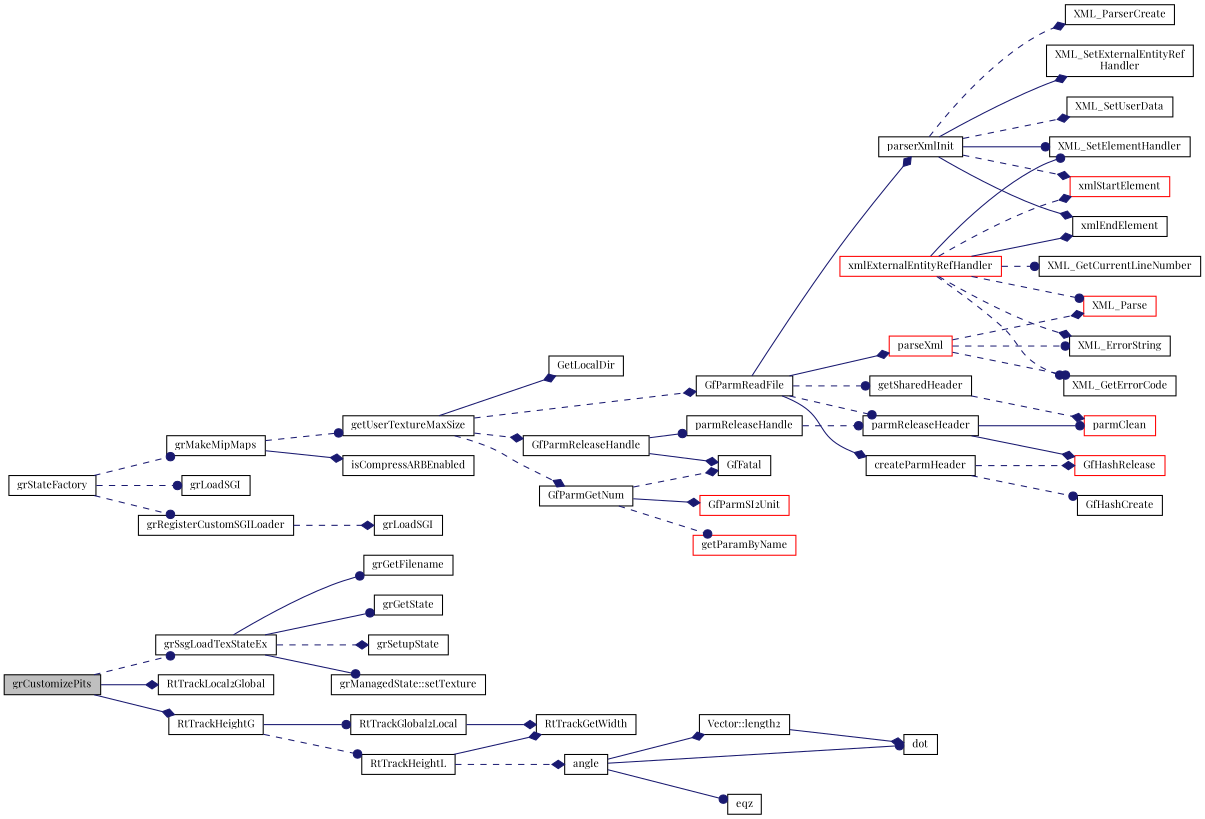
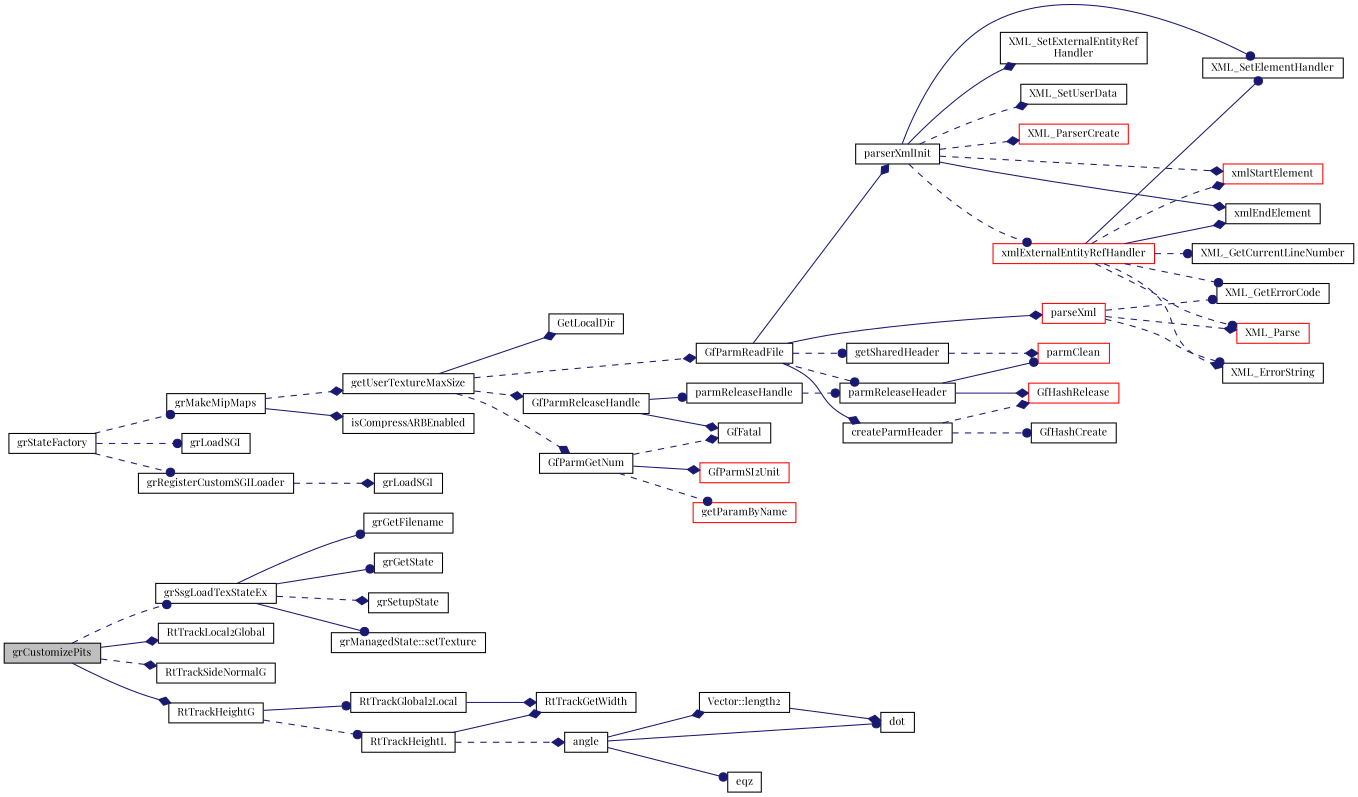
(1120, 15) -> (1074, 134)
none -> (962, 209)
(300, 437) -> (298, 395)
none -> (216, 673)
